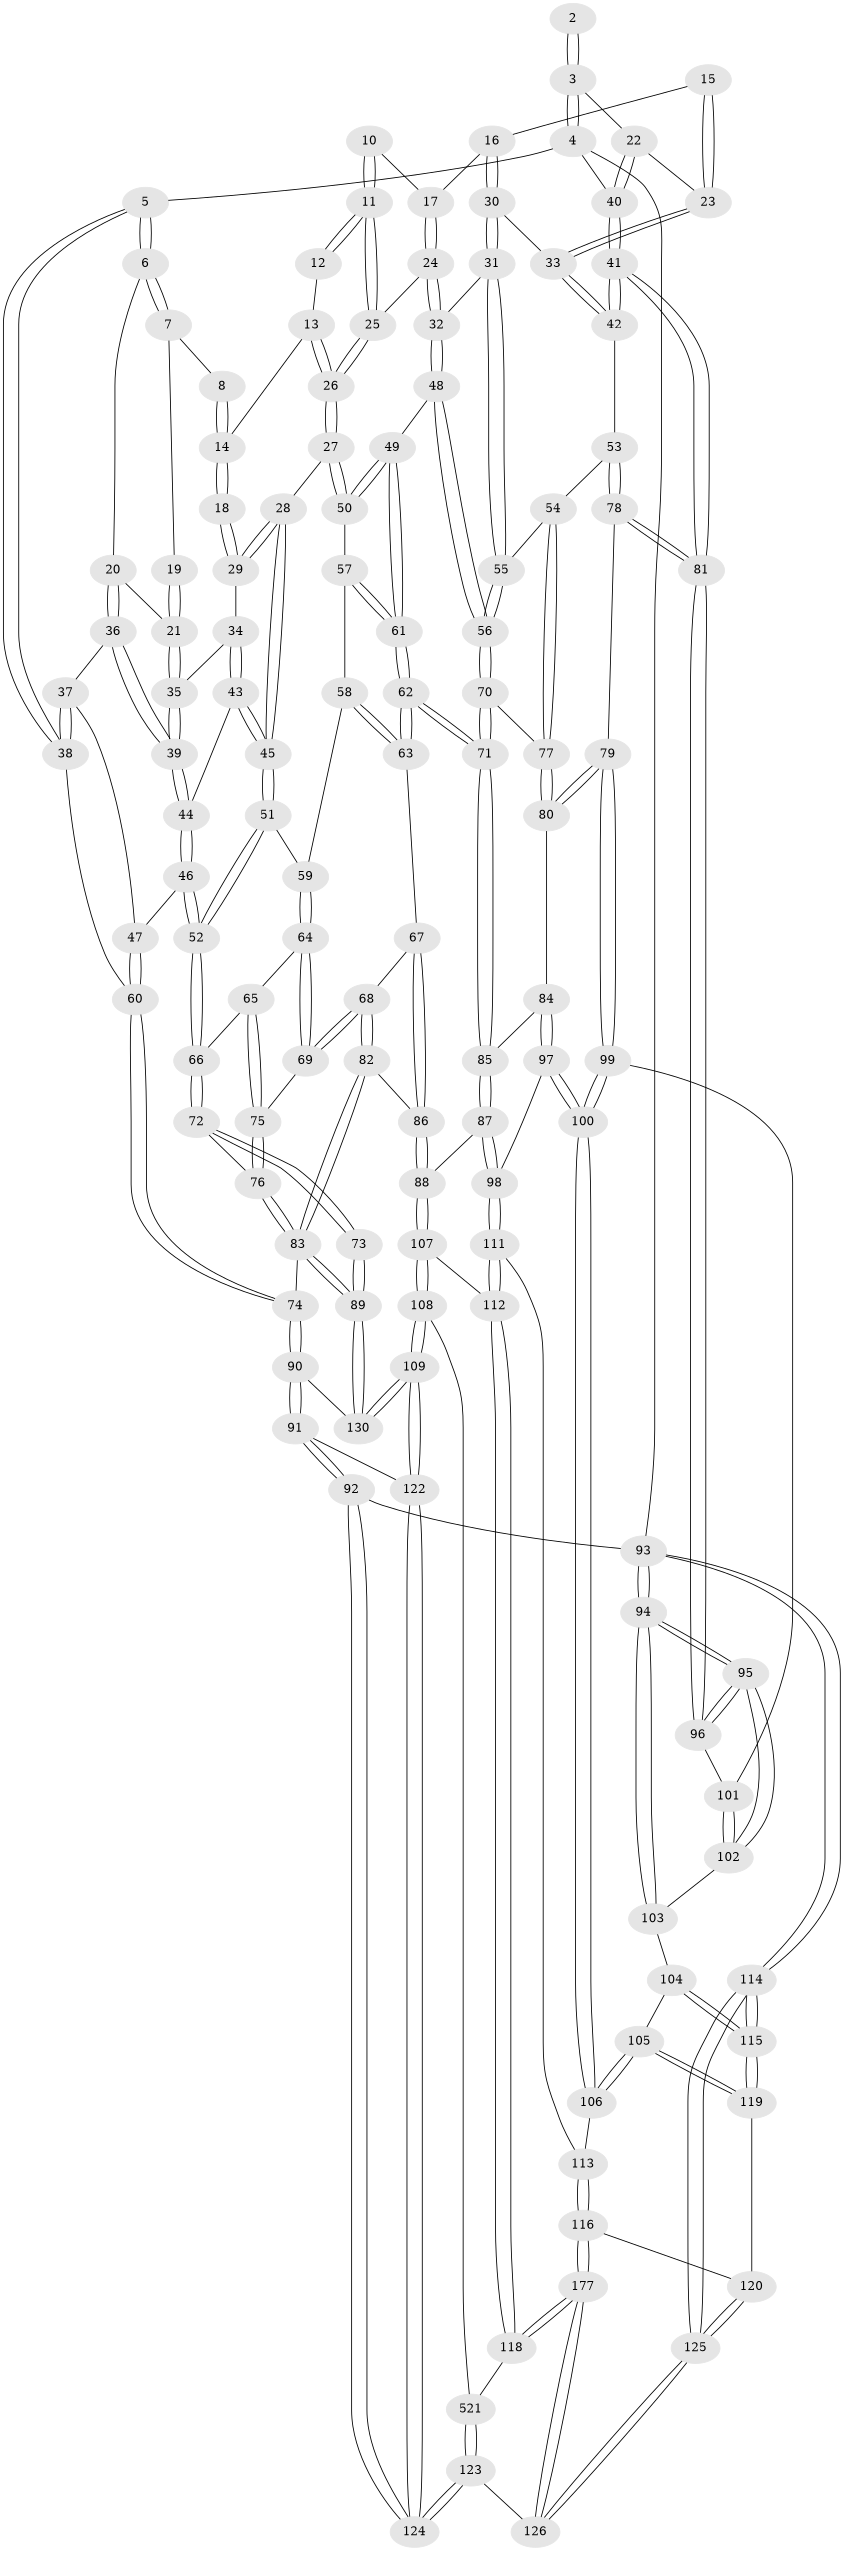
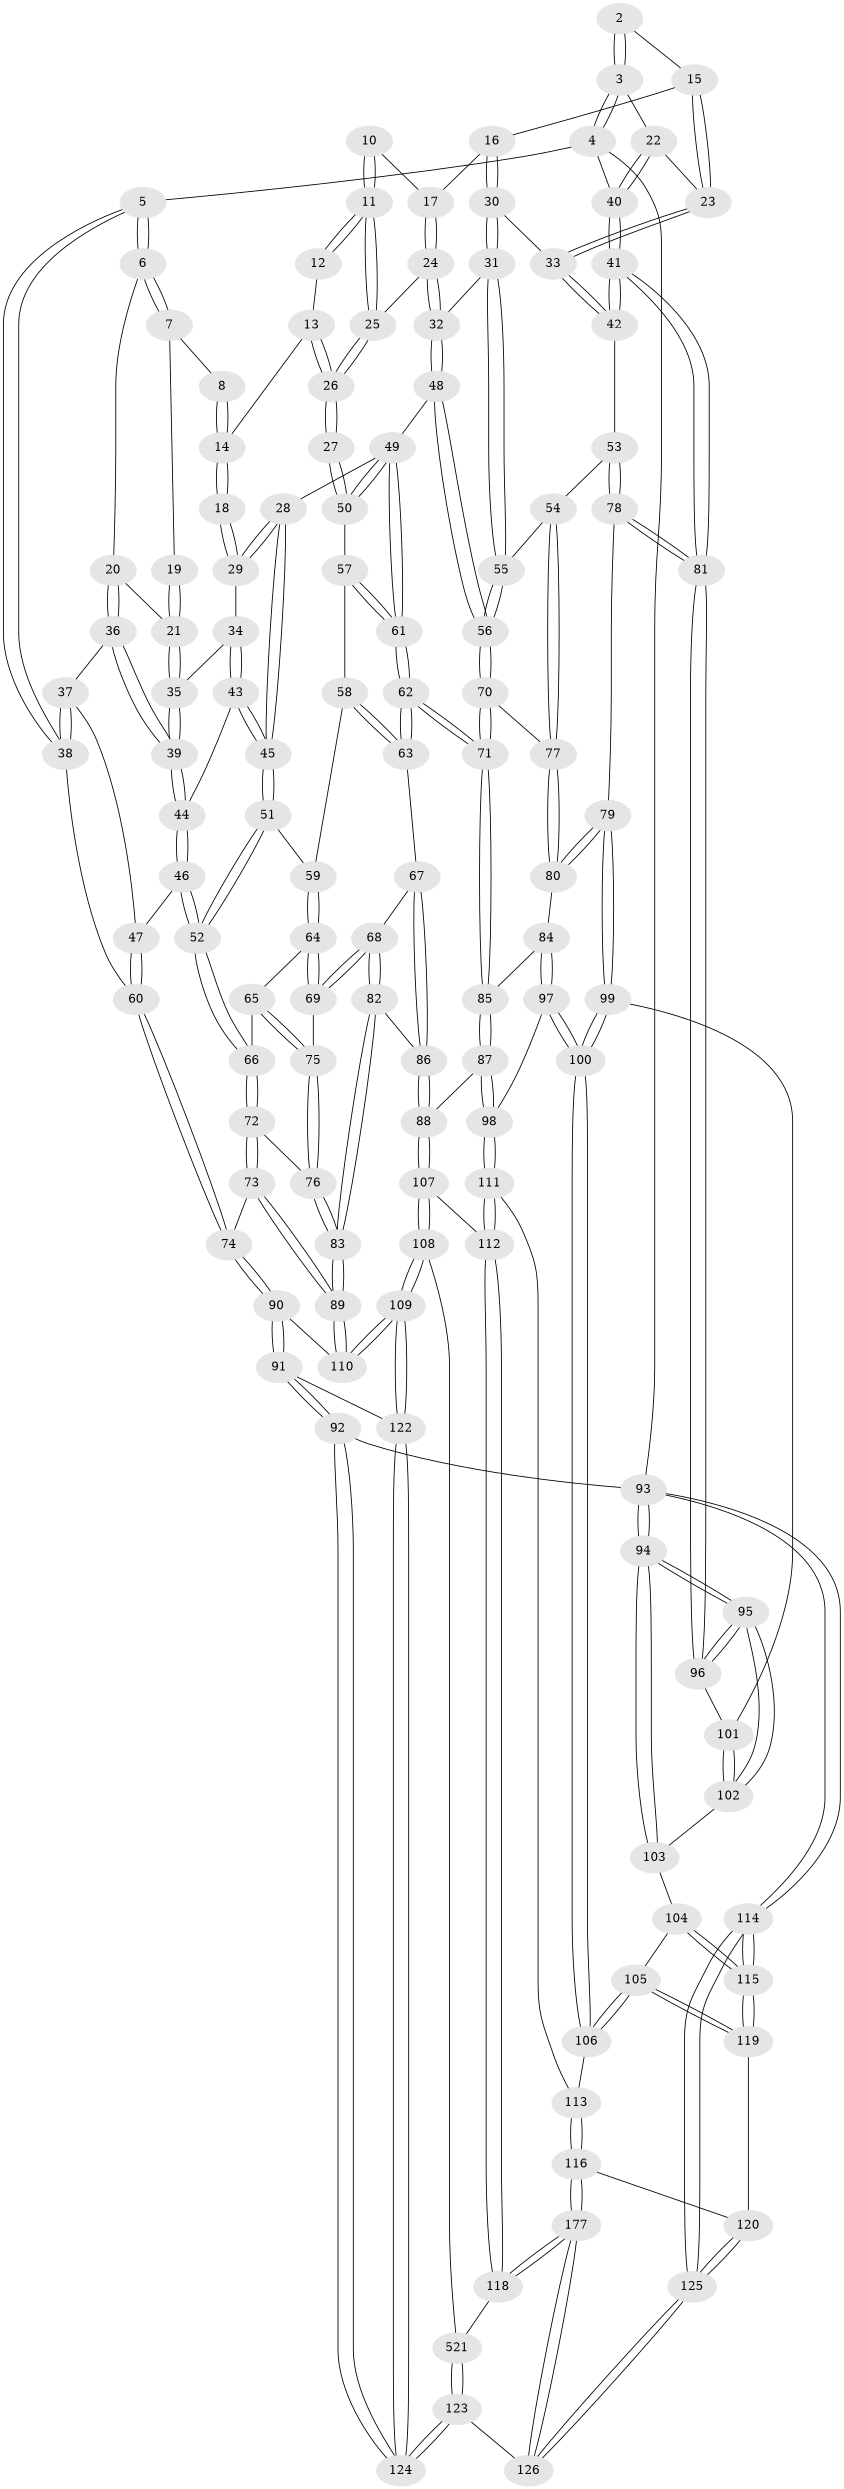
none -> (657, 50)
(307, 478) -> (338, 479)
(297, 1275) -> (241, 1214)
(358, 1429) -> (342, 1367)
